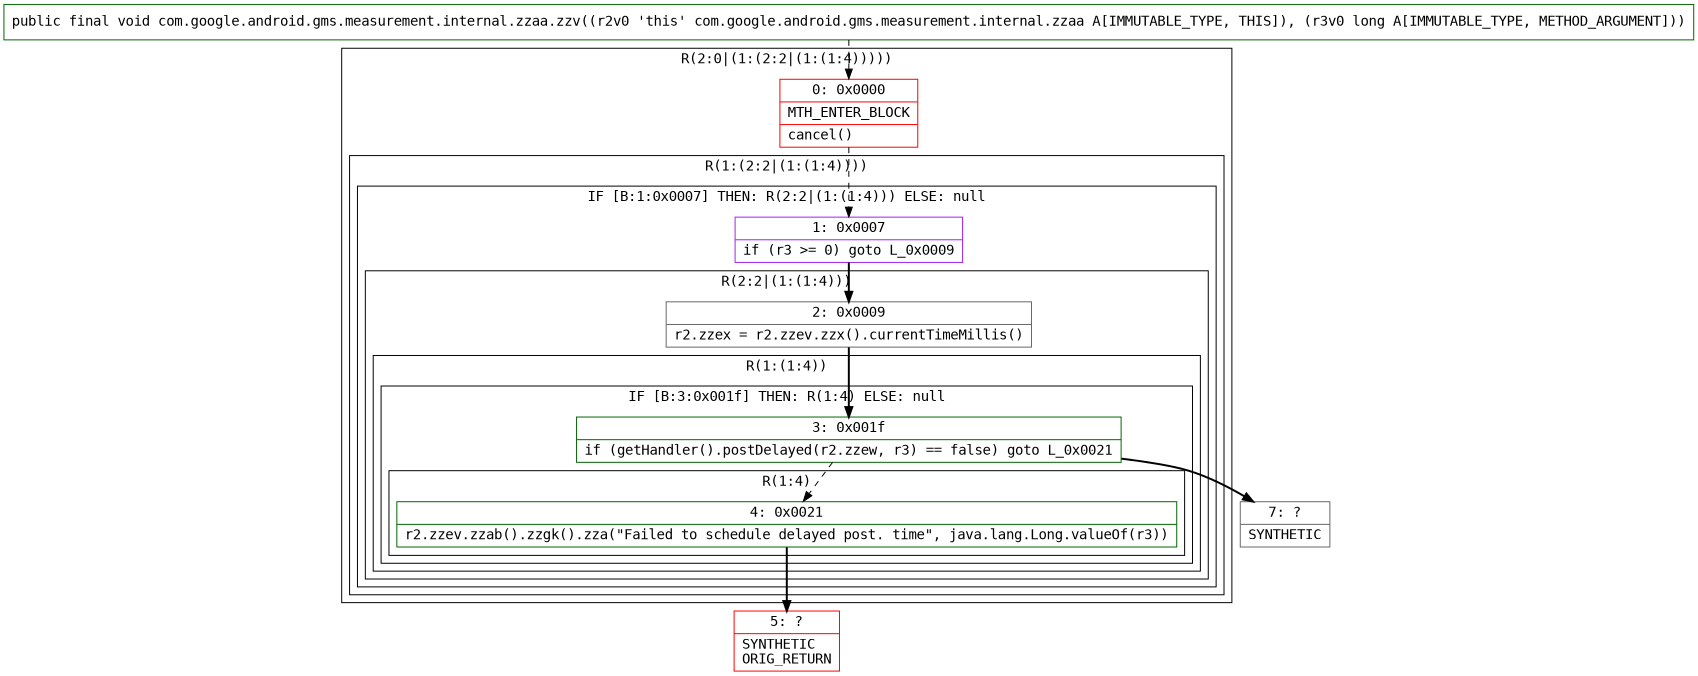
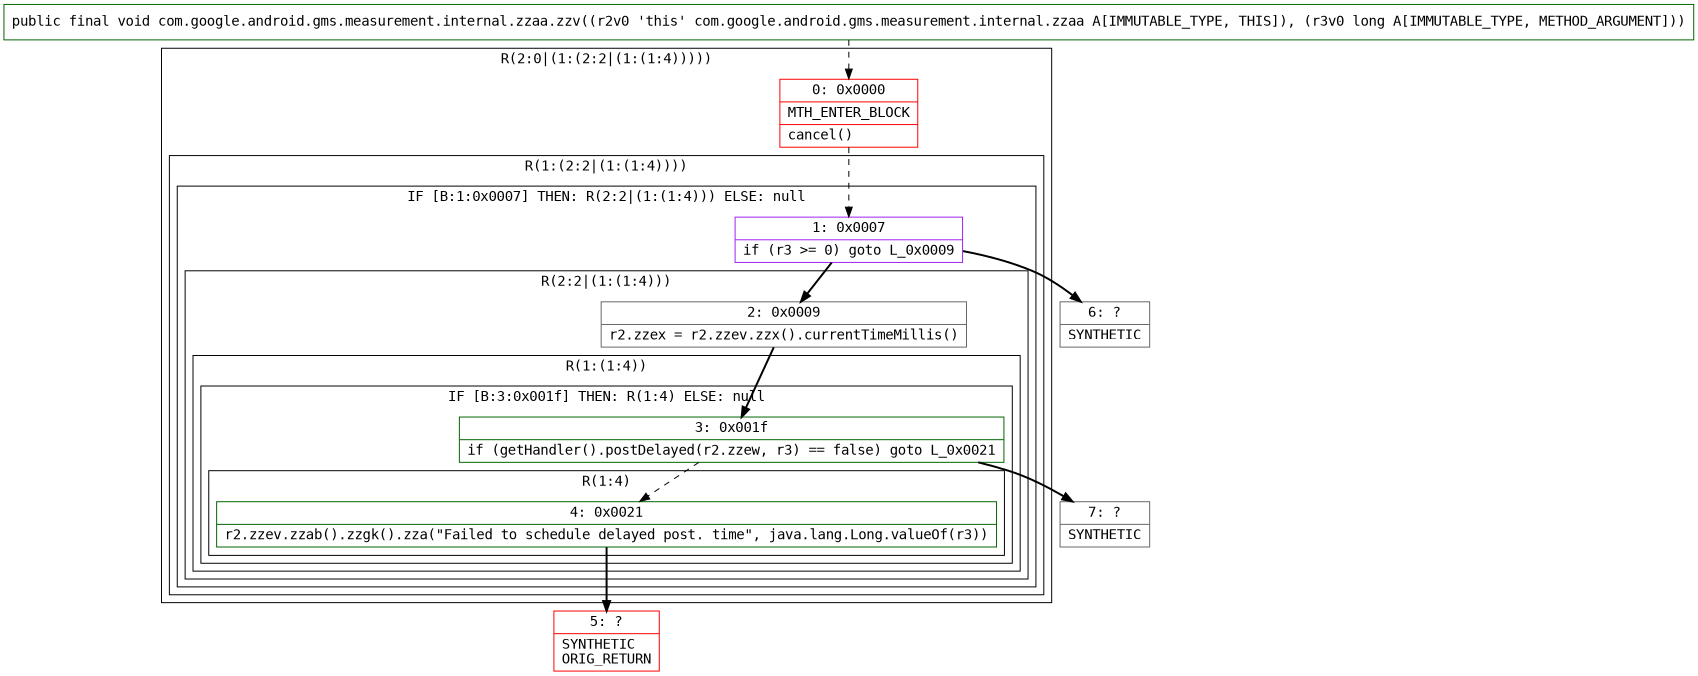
none -> (1105, 324)
